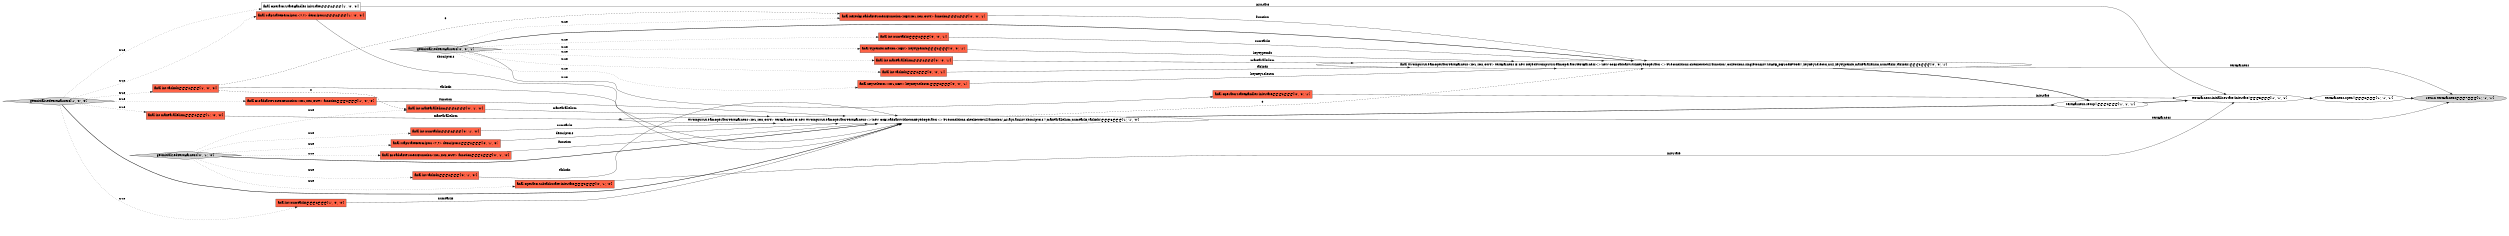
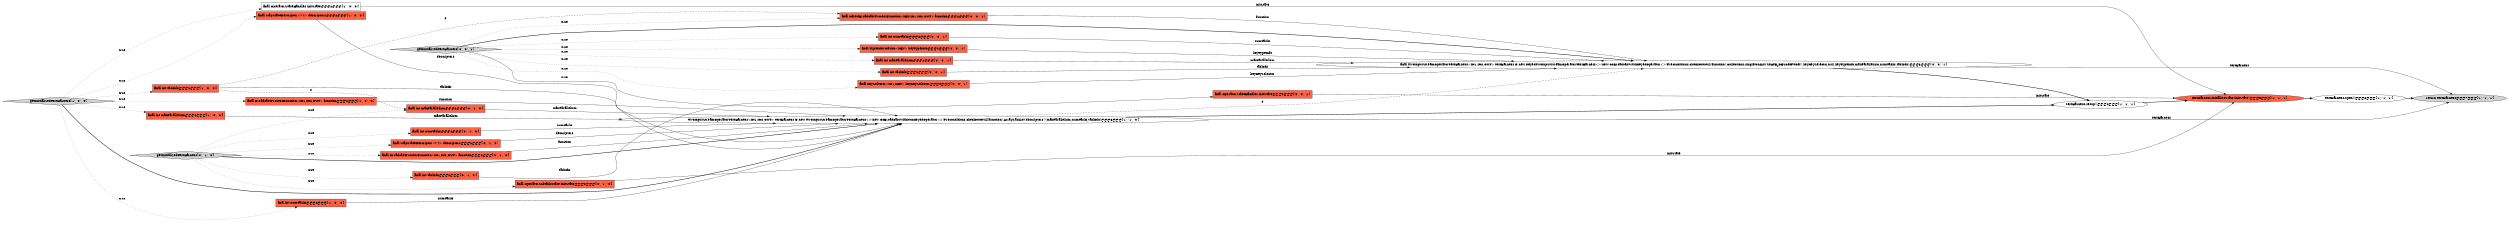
(2240, 98) -> (2240, 98)
